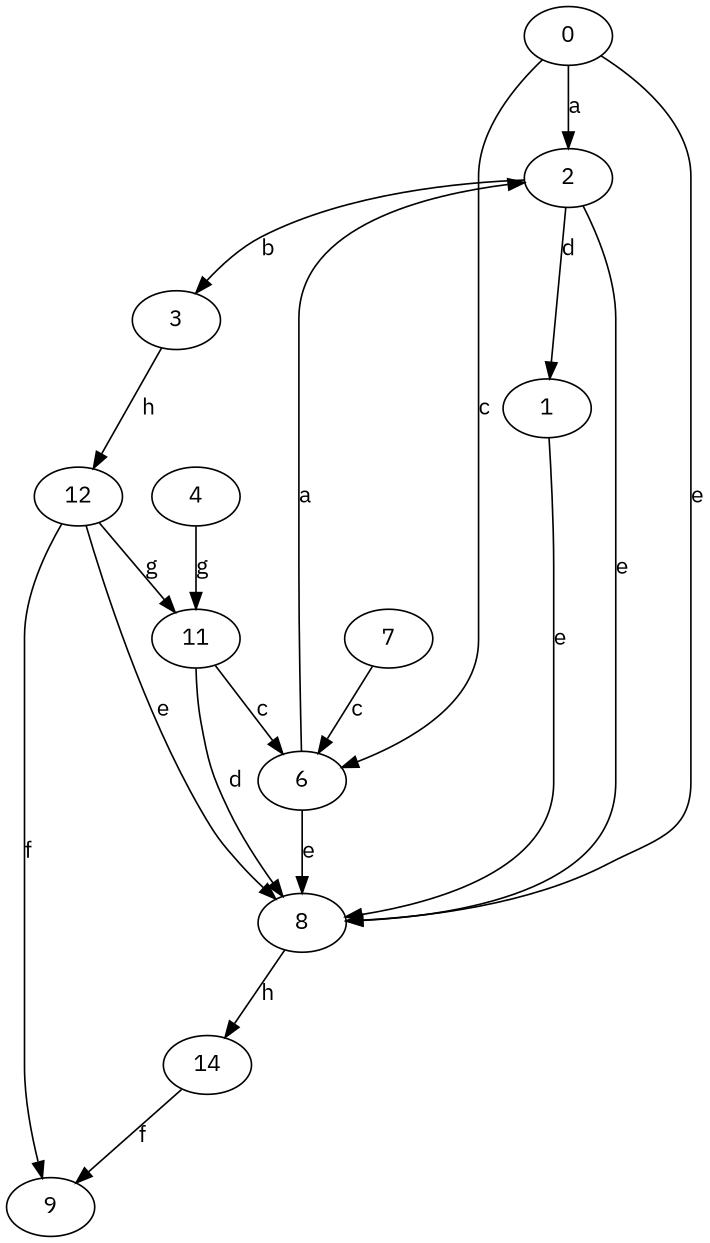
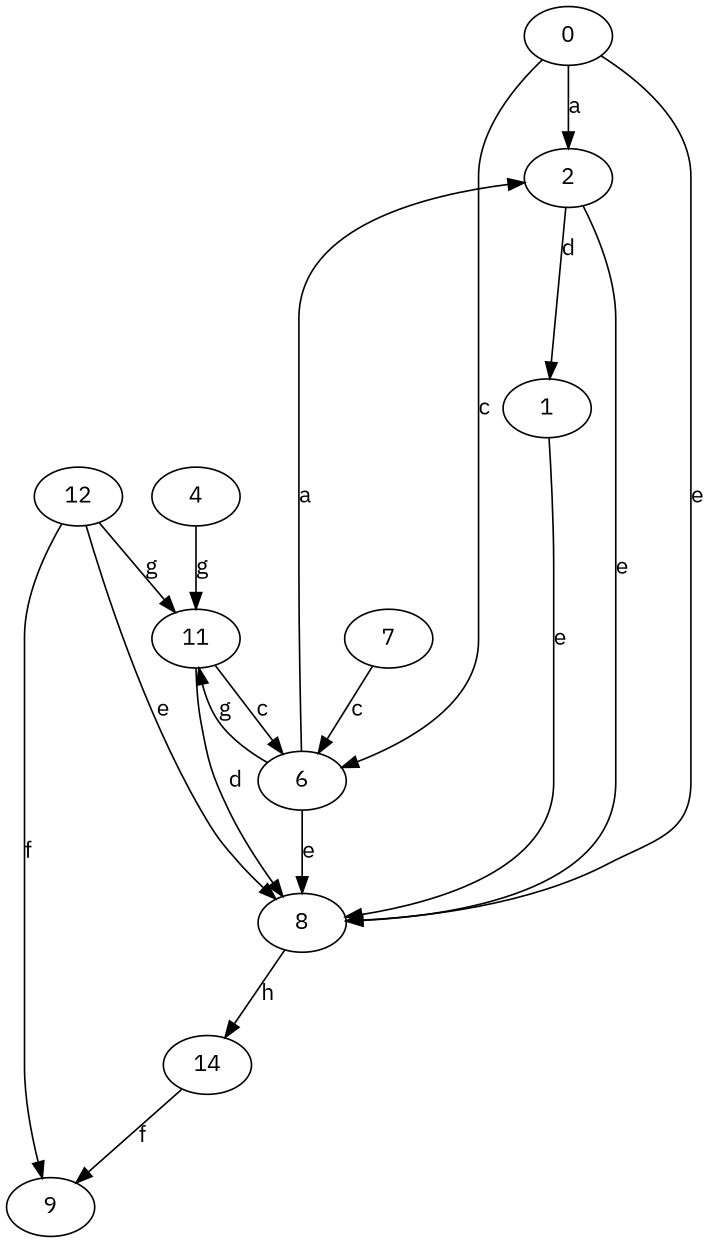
(176, 320) -> none
none -> (226, 731)
